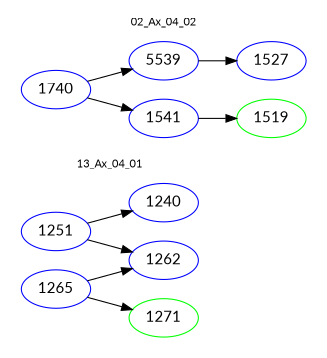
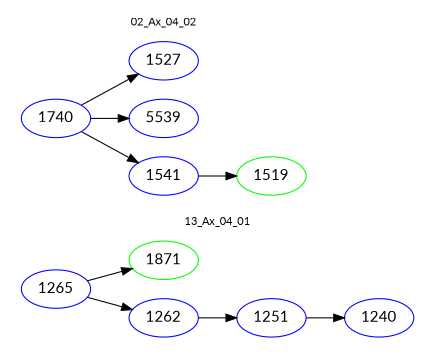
(212, 61) -> (105, 92)
(105, 244) -> (212, 318)
(164, 318) -> (164, 260)
